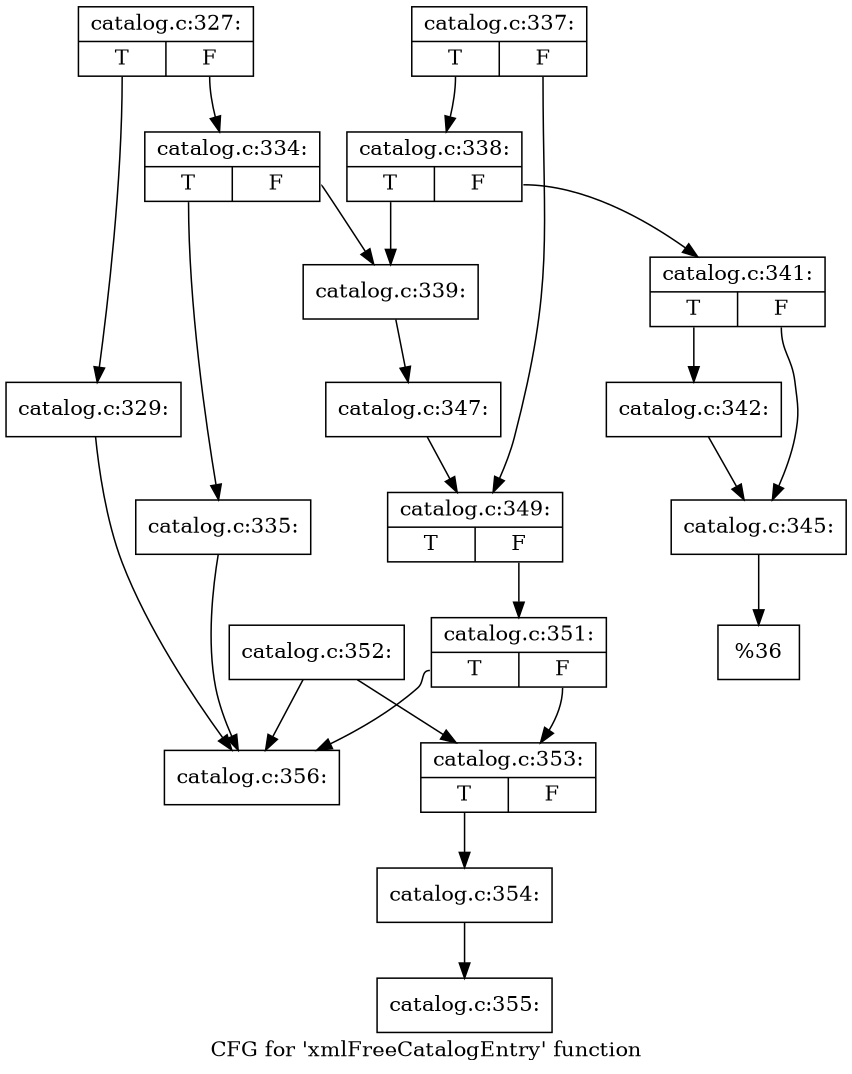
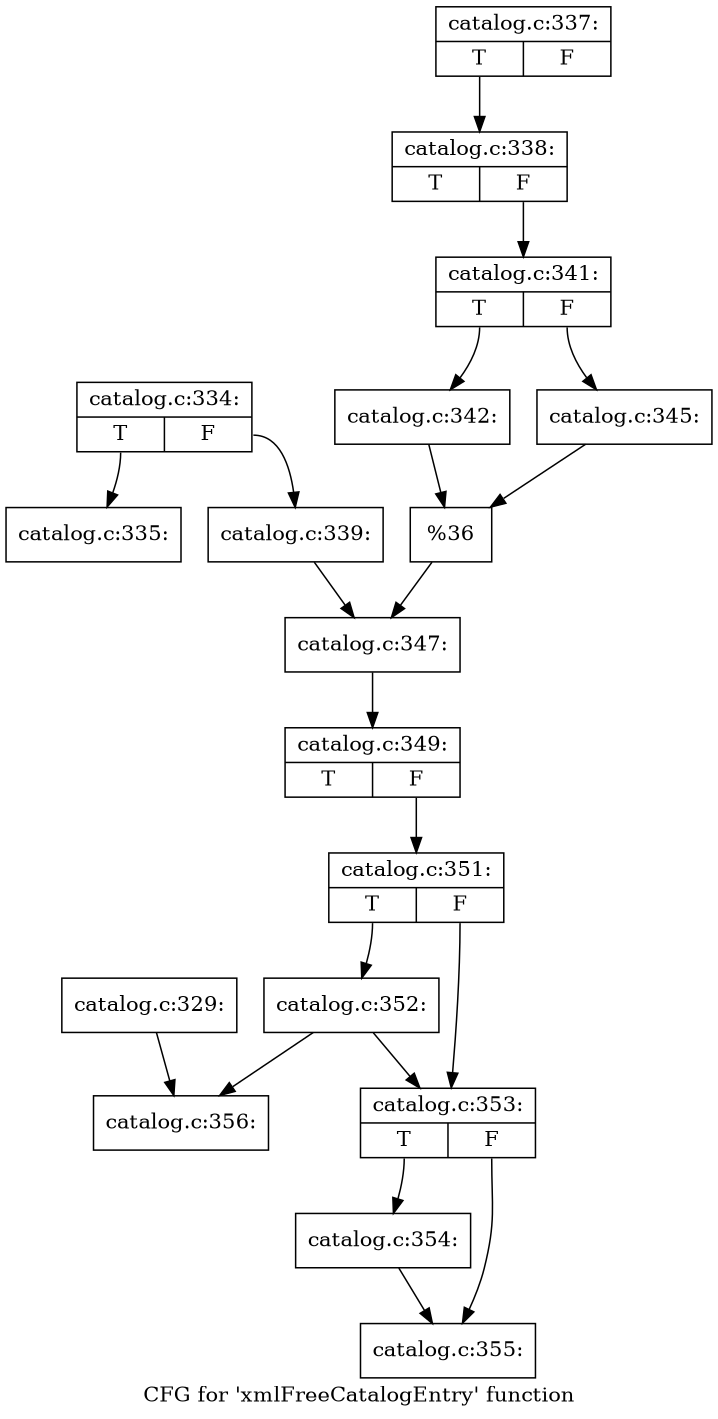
(166, 41) -> none
(391, 226) -> none
(542, 280) -> none
(722, 462) -> (435, 468)
none -> (416, 584)
(211, 647) -> none
(385, 713) -> (371, 943)
none -> (491, 1236)
